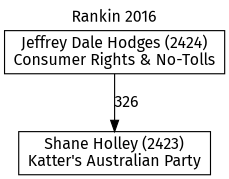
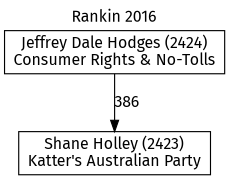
(127, 103) -> (127, 103)
